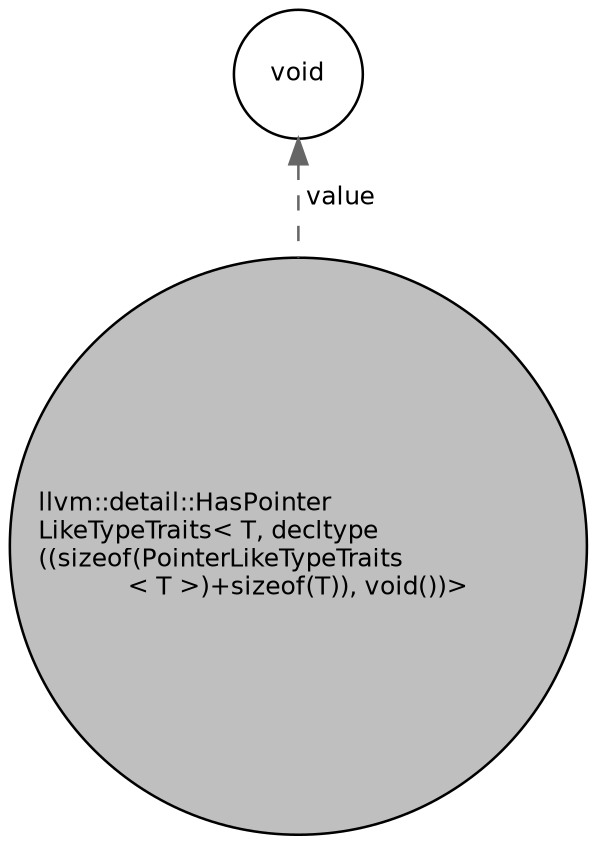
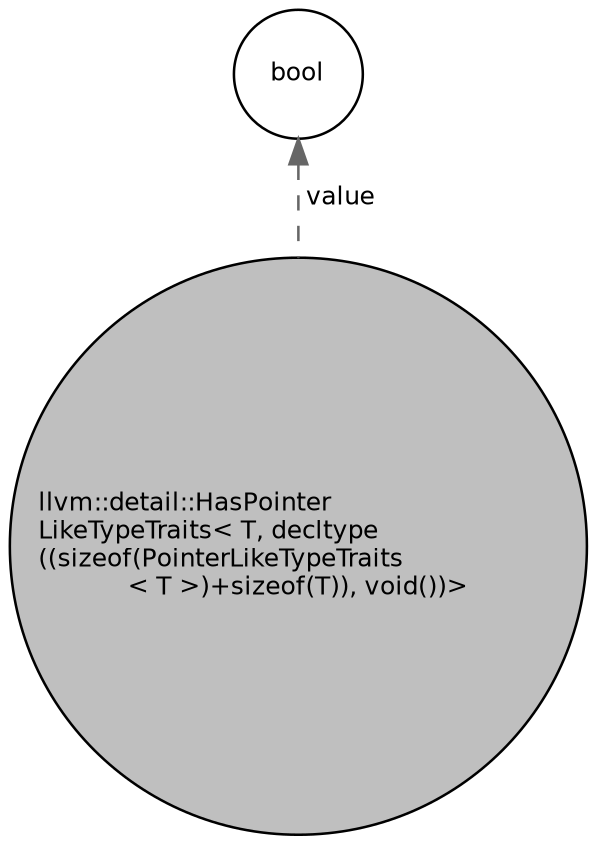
(298, 74) -> (298, 74)
